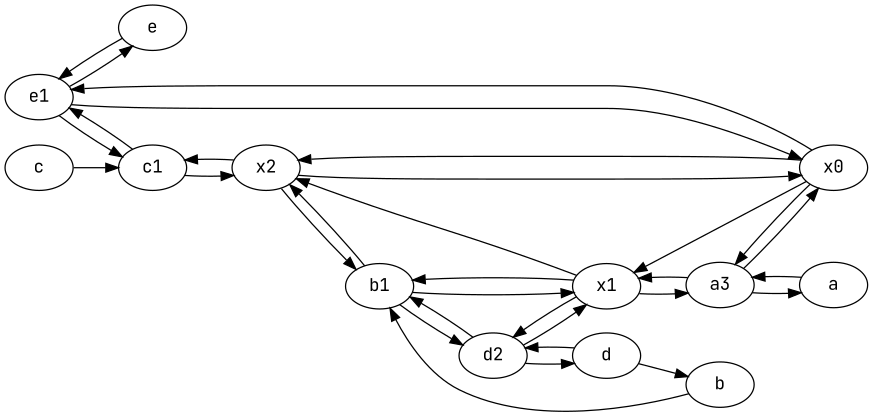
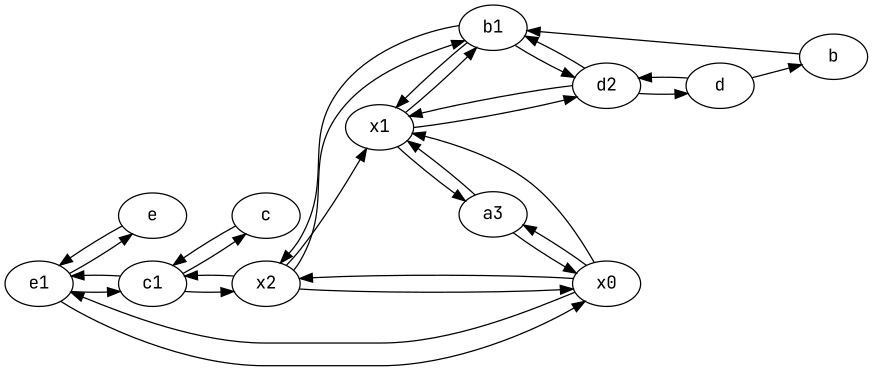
(442, 229) -> (326, 214)
none -> (209, 258)
(834, 285) -> none
